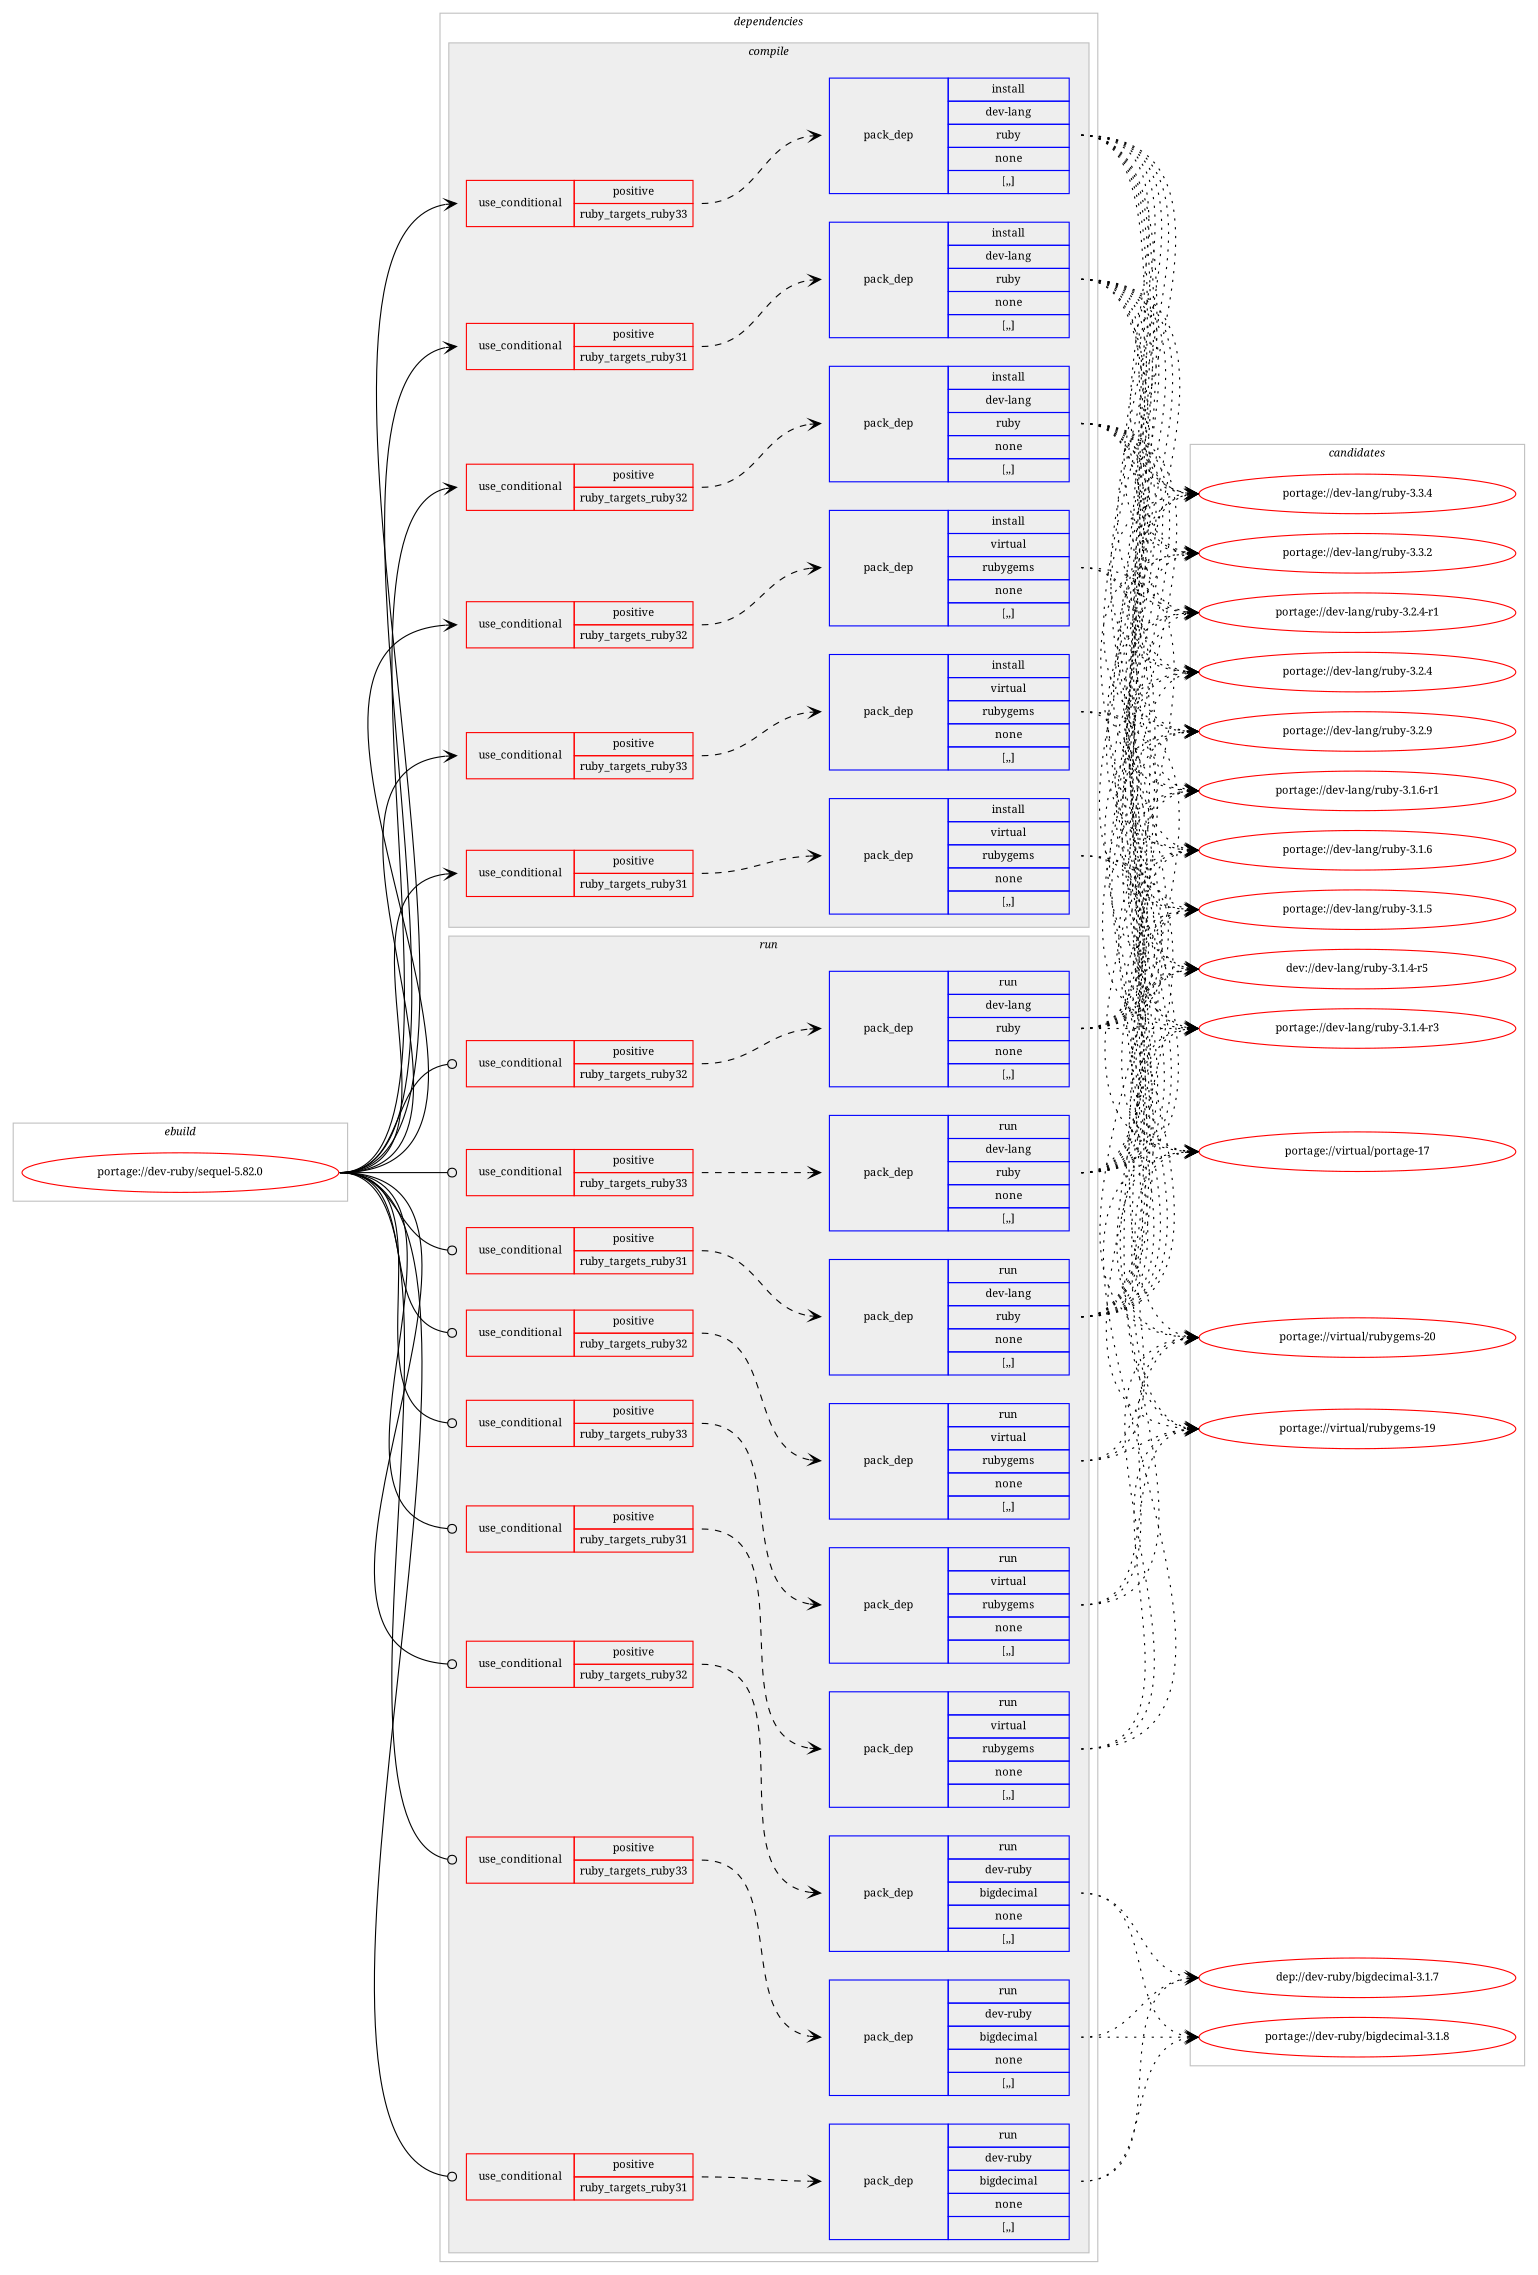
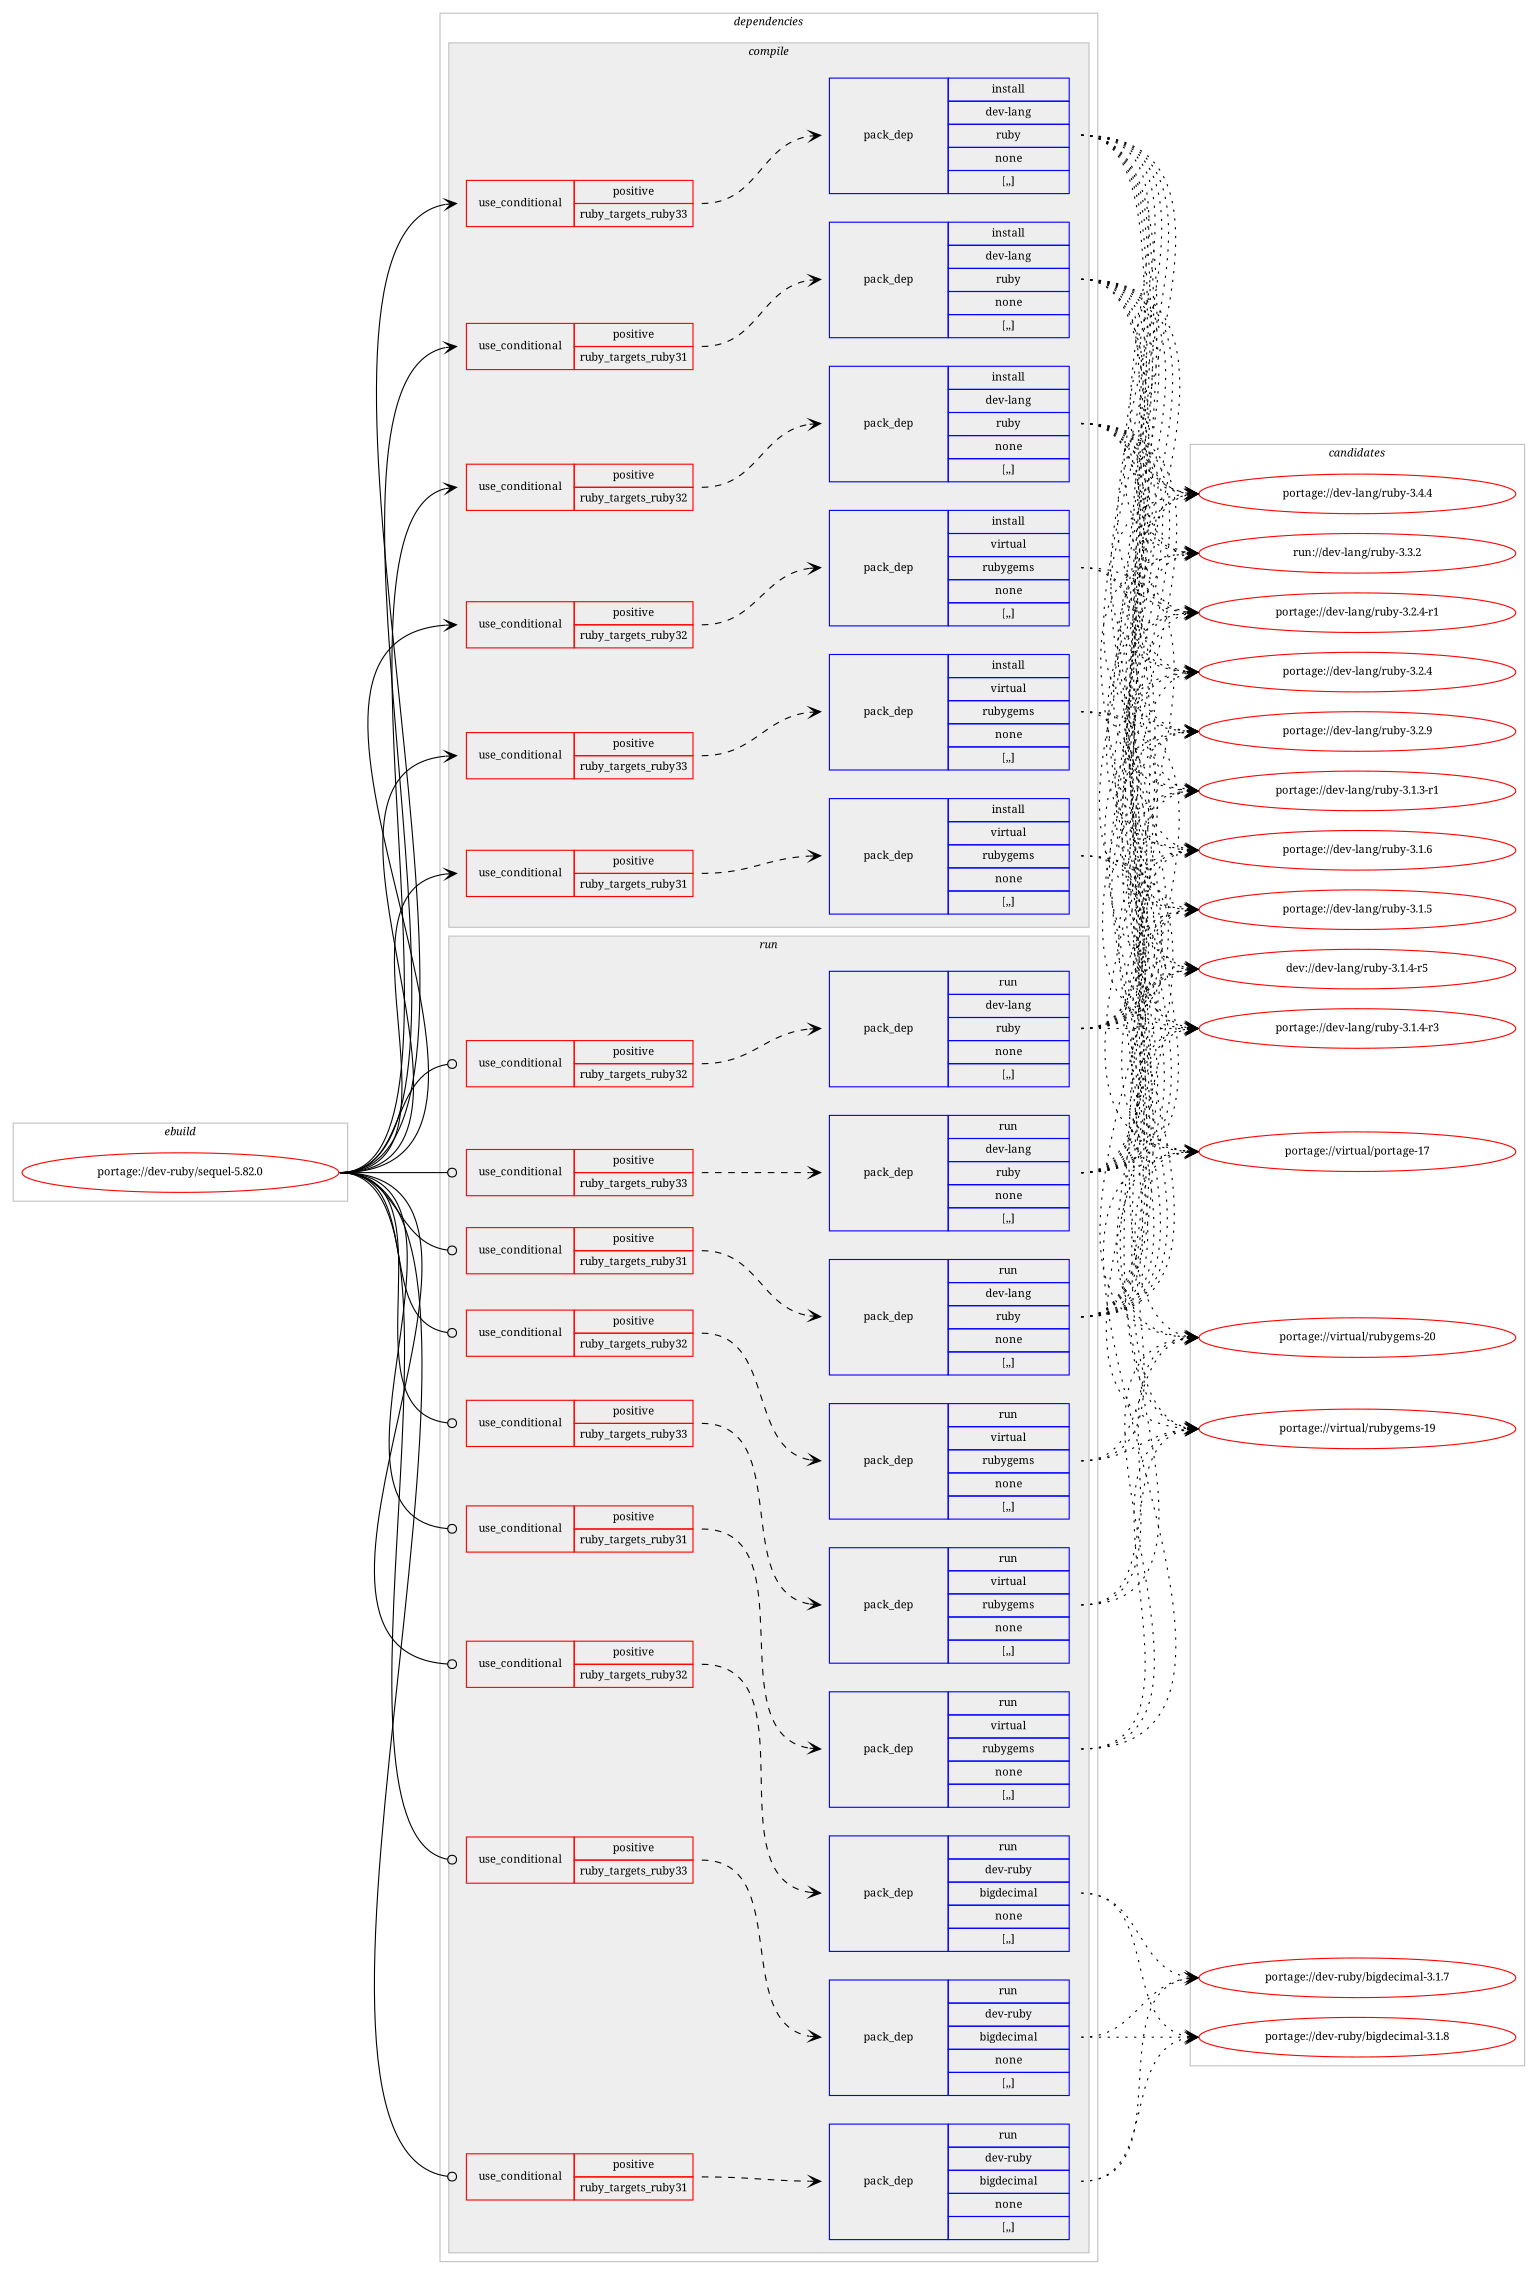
(1357, 494) -> (1357, 494)
(1357, 553) -> (1357, 553)
(1357, 791) -> (1357, 791)
(1357, 1978) -> (1357, 1978)
